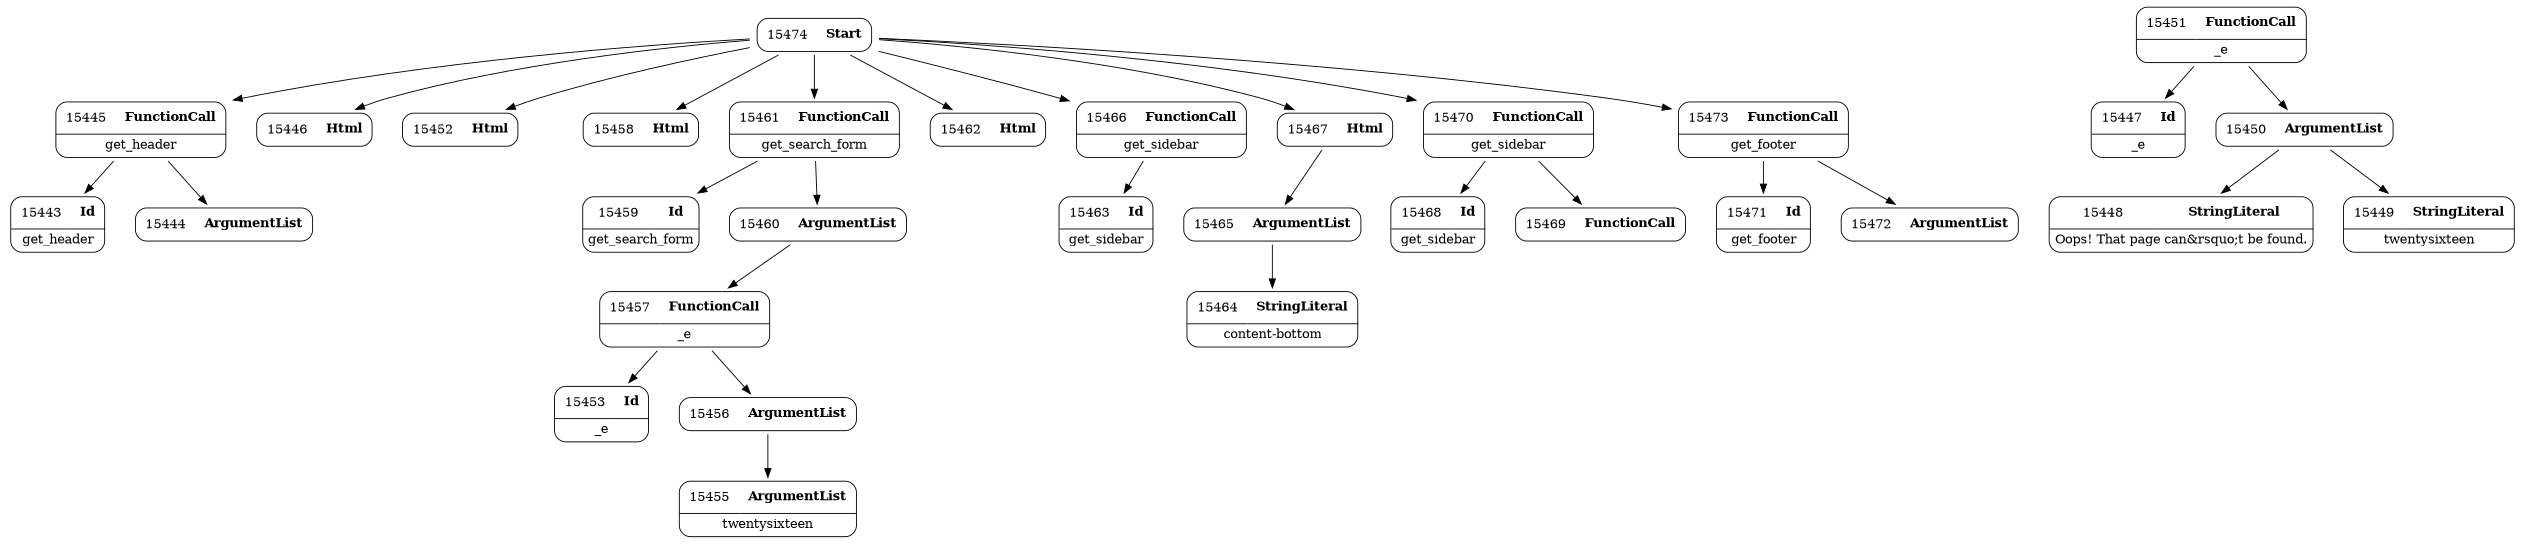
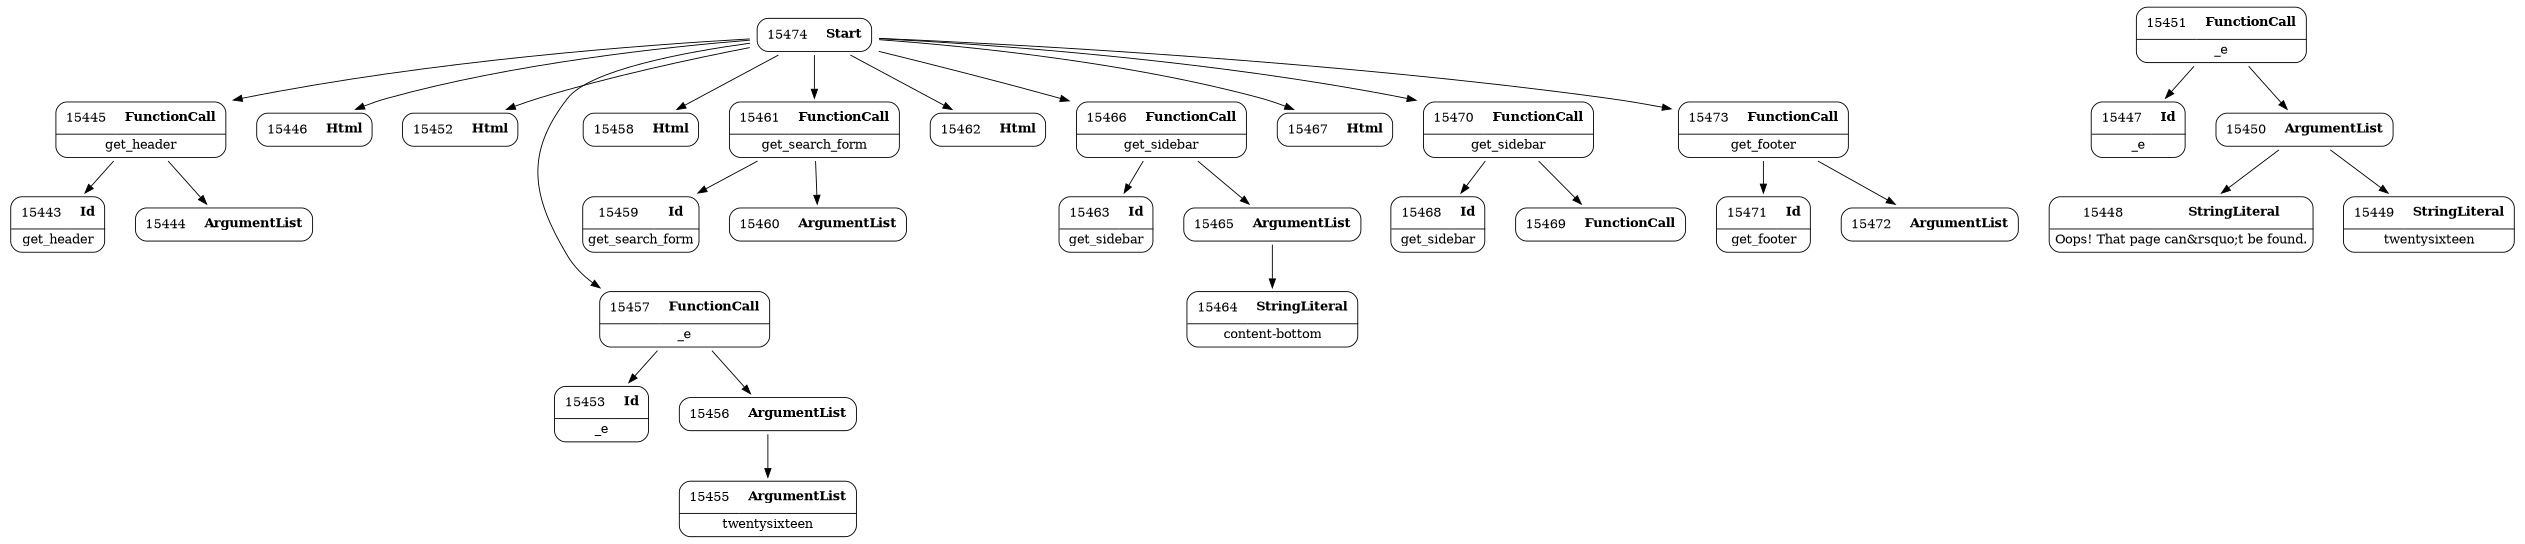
(1306, 173) -> (1220, 180)
(763, 264) -> (563, 104)
